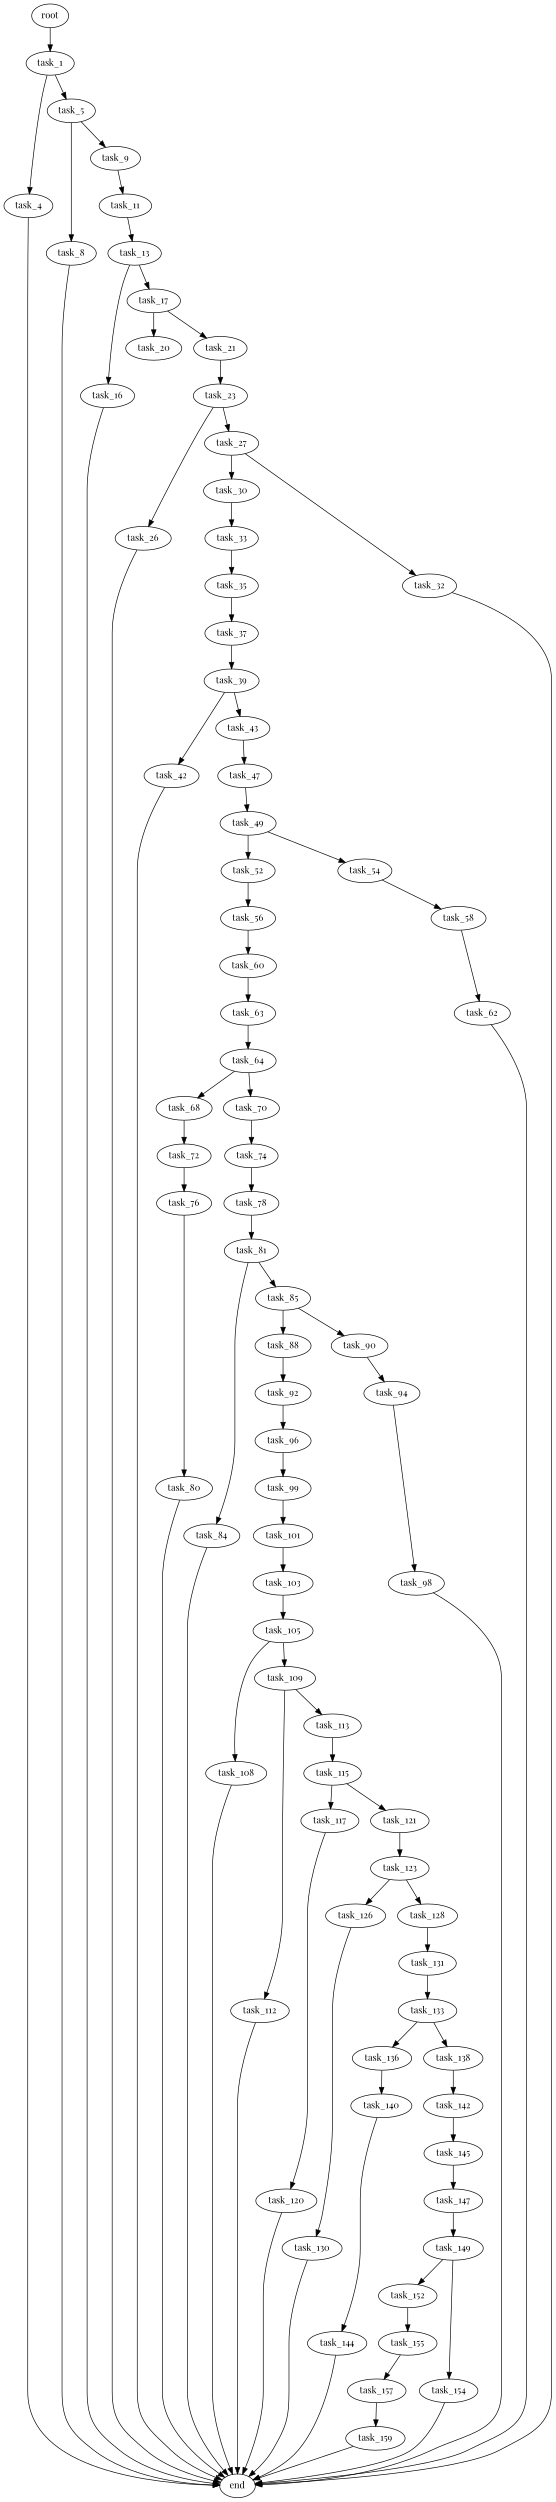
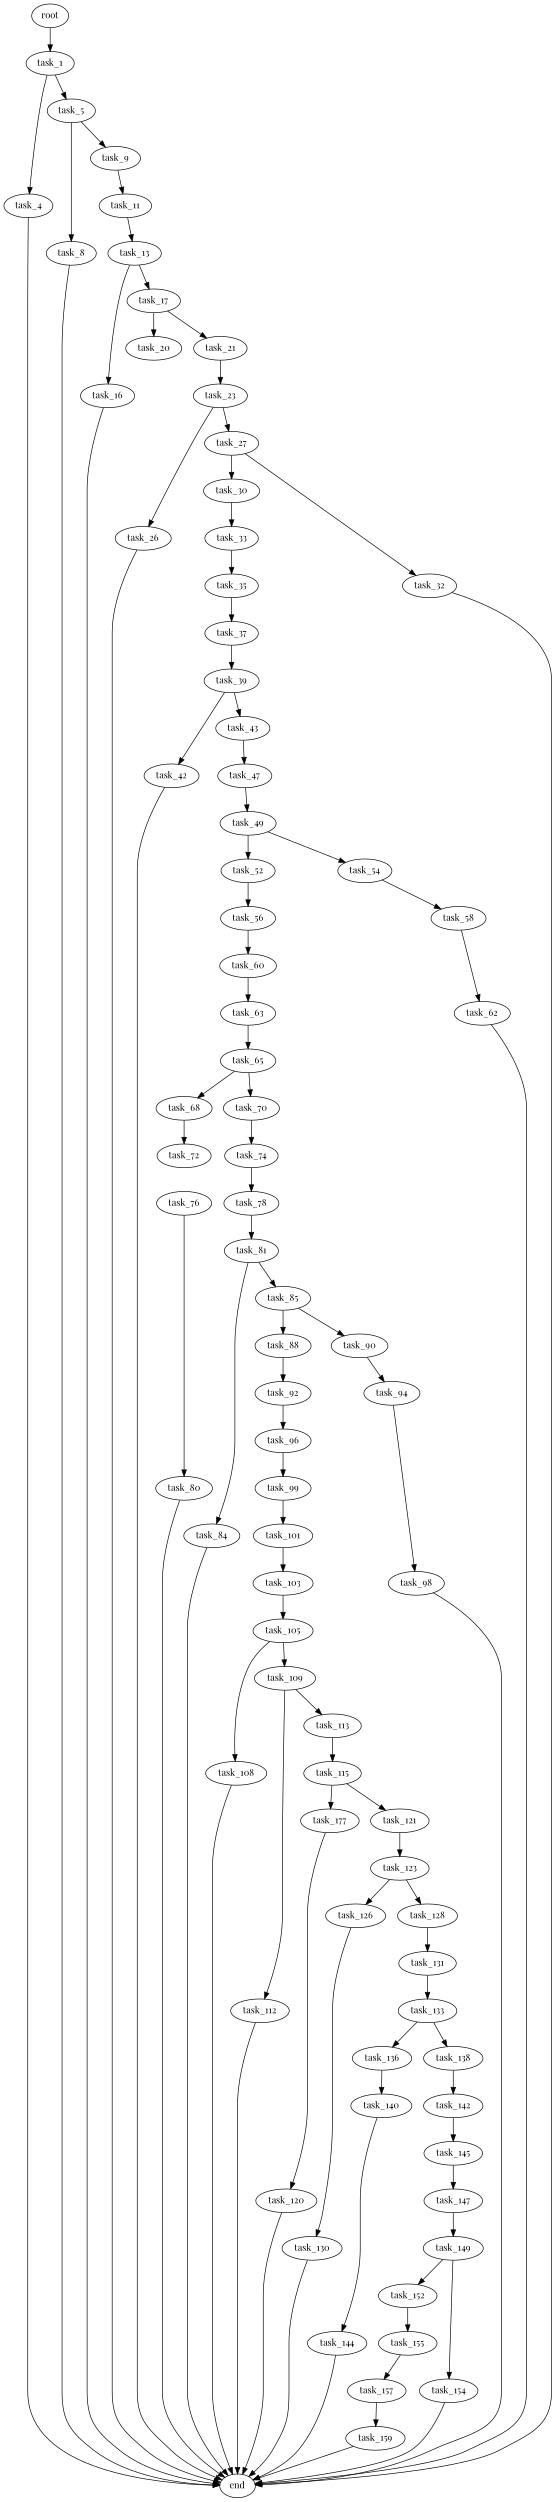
(248, 1061) -> (248, 1061)
(184, 1176) -> none
(330, 1821) -> (330, 1821)
